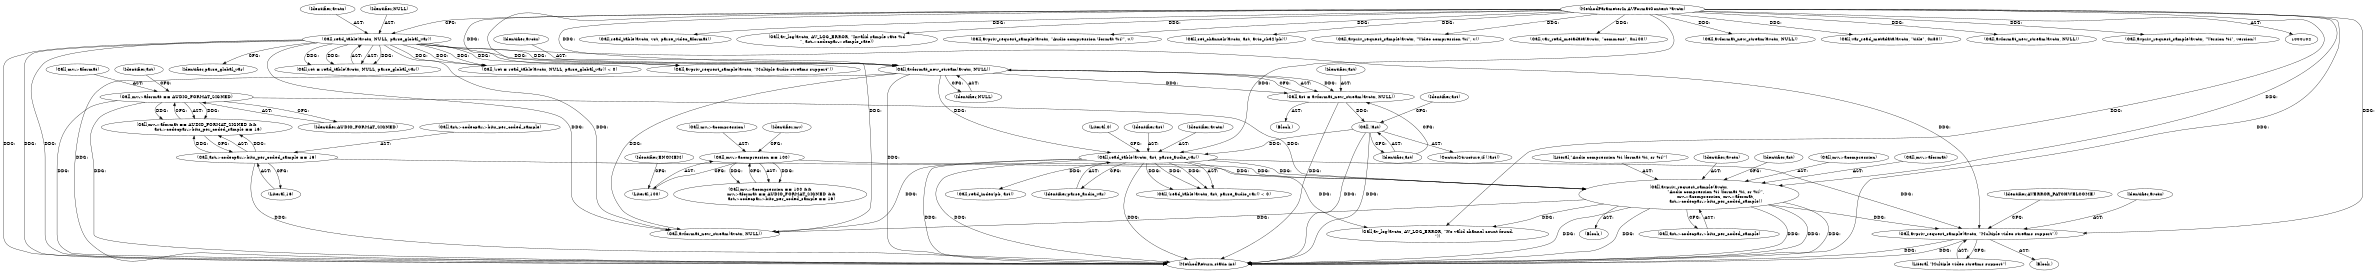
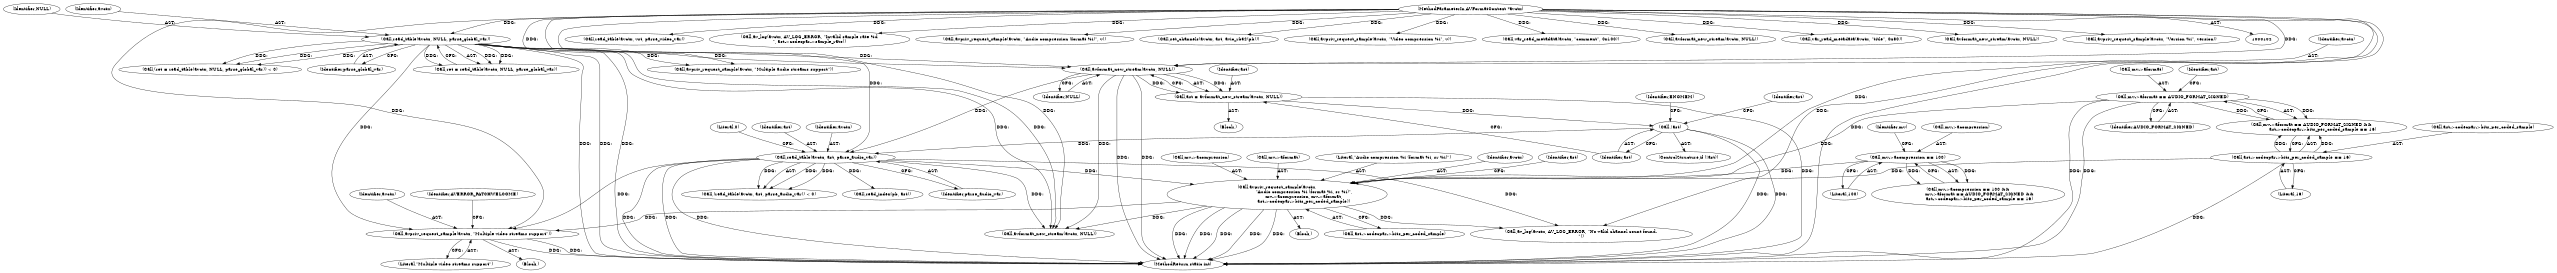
(452, 23) -> (510, 23)
(655, 39) -> (634, 39)
none -> (365, 52)
(358, 56) -> (452, 56)
(653, 174) -> (1670, 111)
